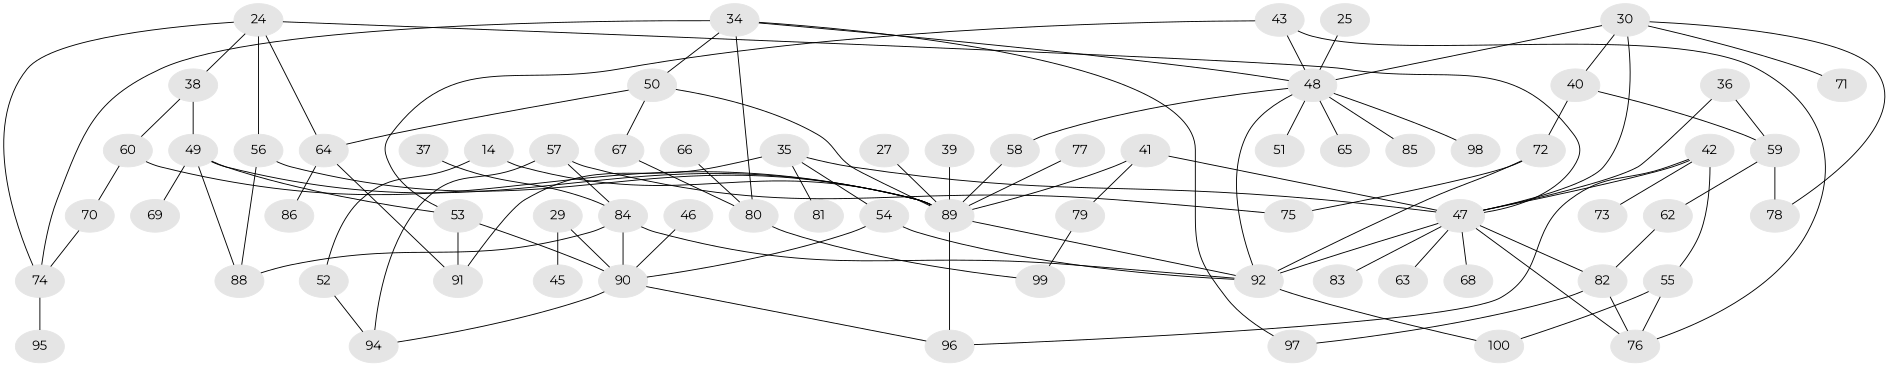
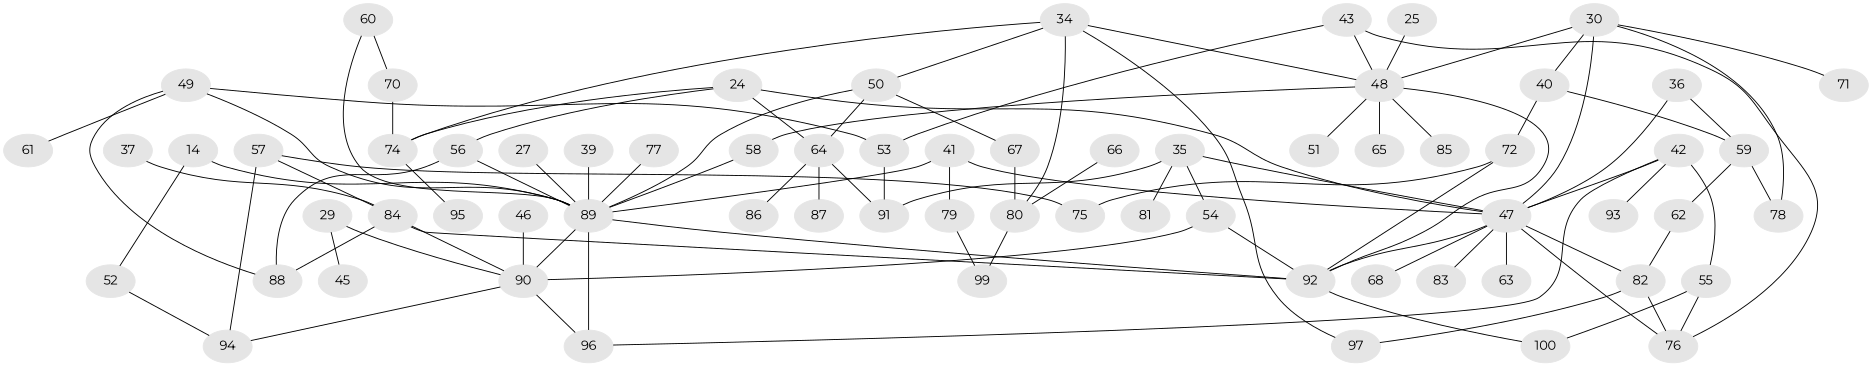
(193, 85) -> none
(1476, 151) -> none
(155, 216) -> (28, 151)
none -> (819, 216)
(1603, 216) -> (1613, 216)
(548, 248) -> (556, 248)
